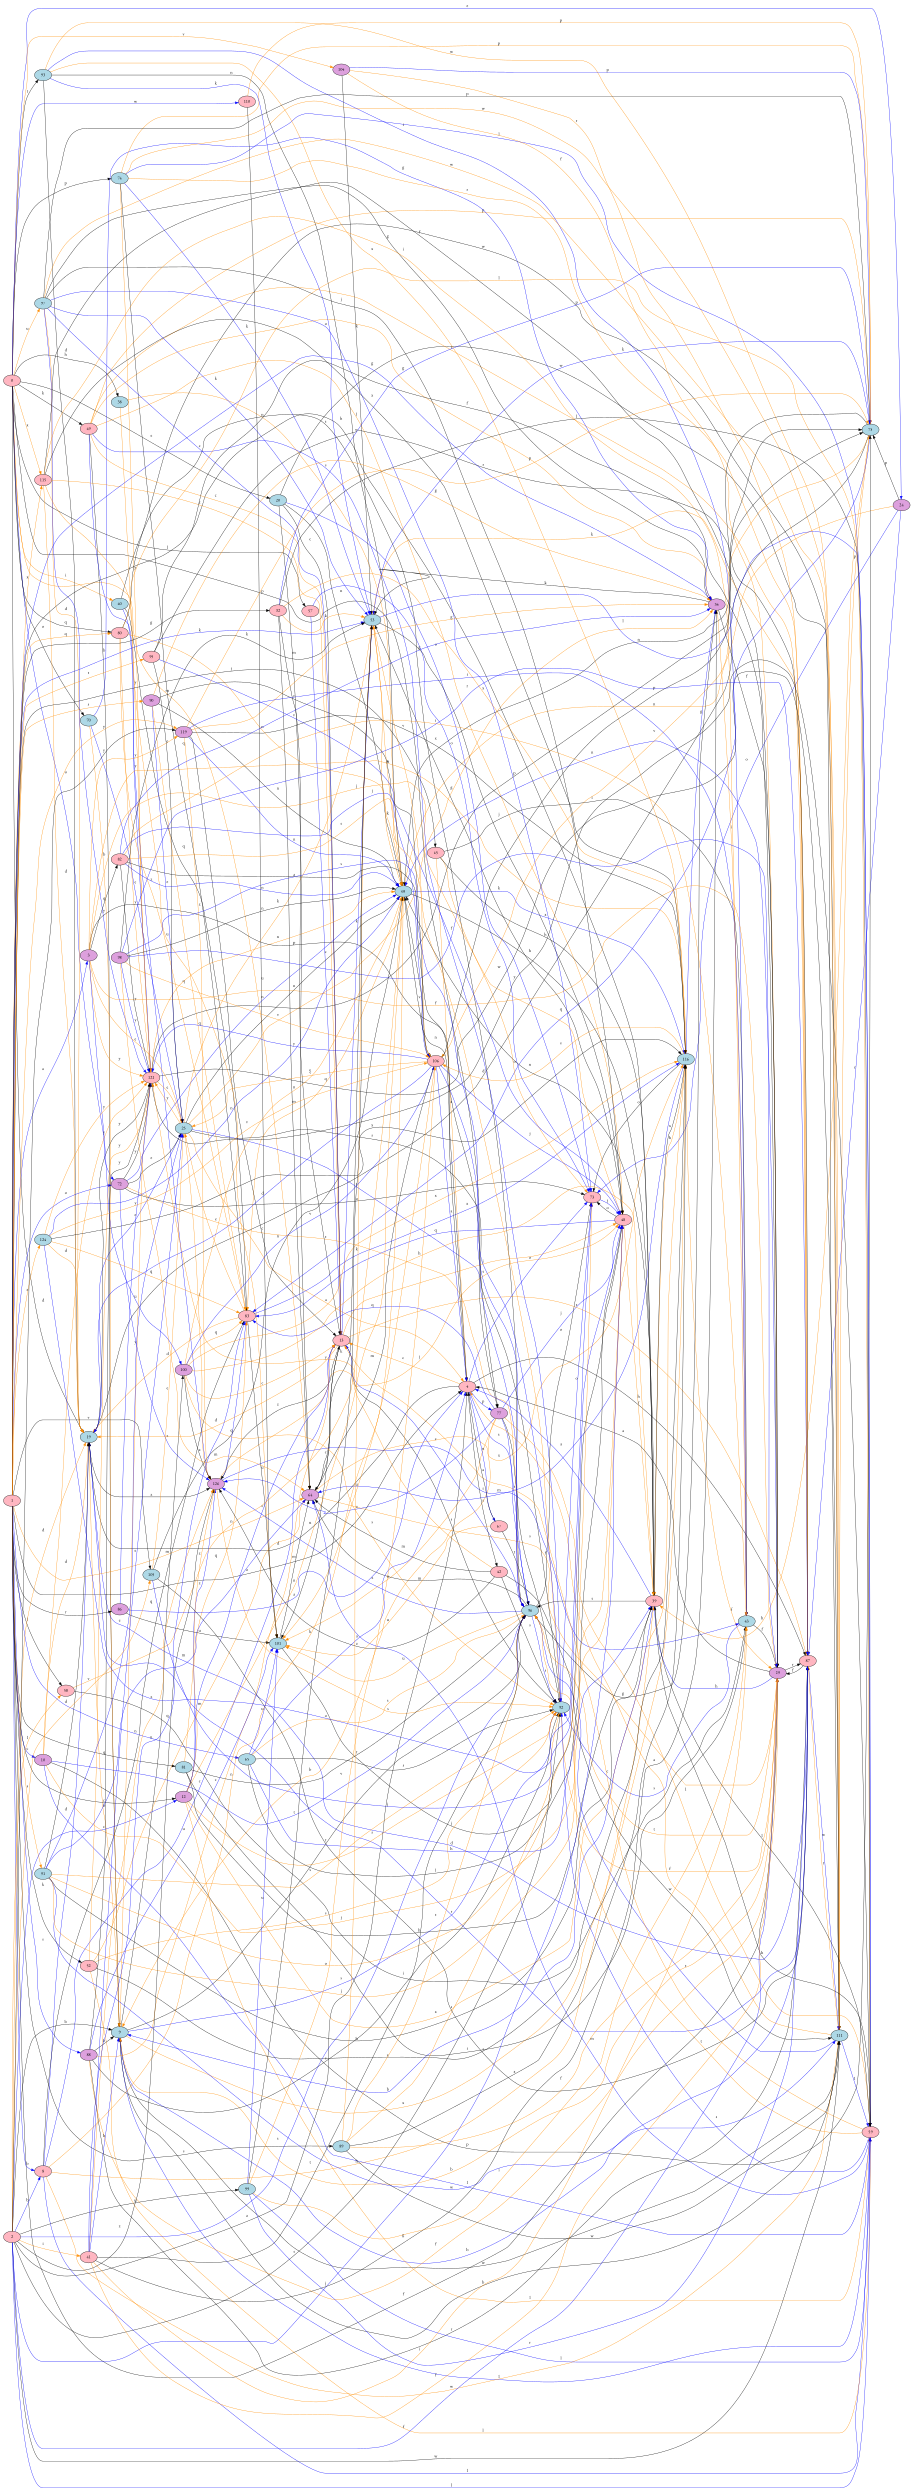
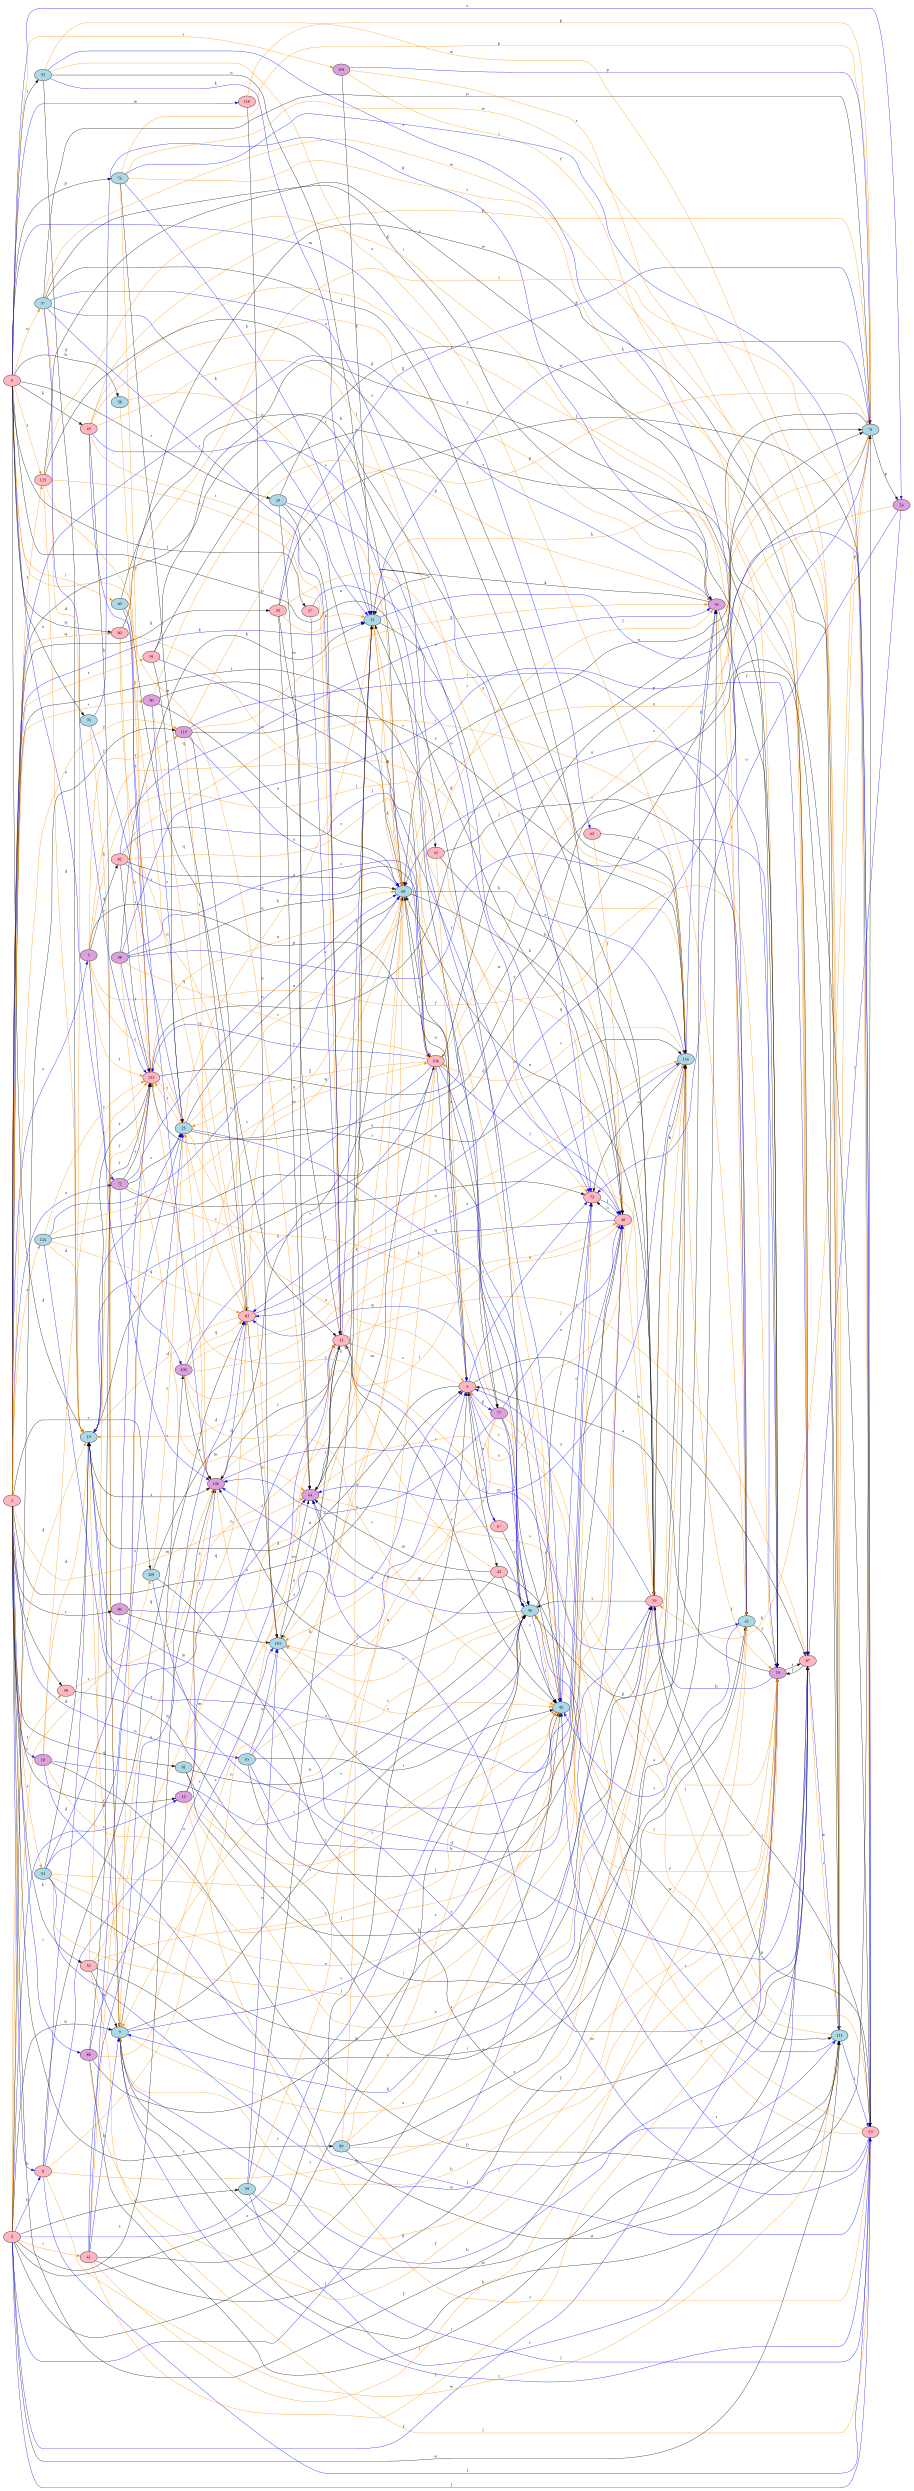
(887, 469) -> (881, 467)
none -> (592, 834)
(103, 2045) -> (101, 1991)
